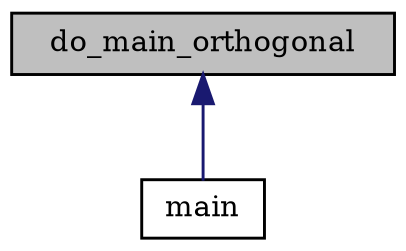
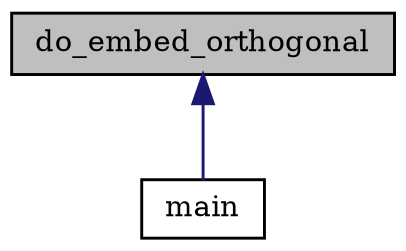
(203, 44) -> (203, 44)
